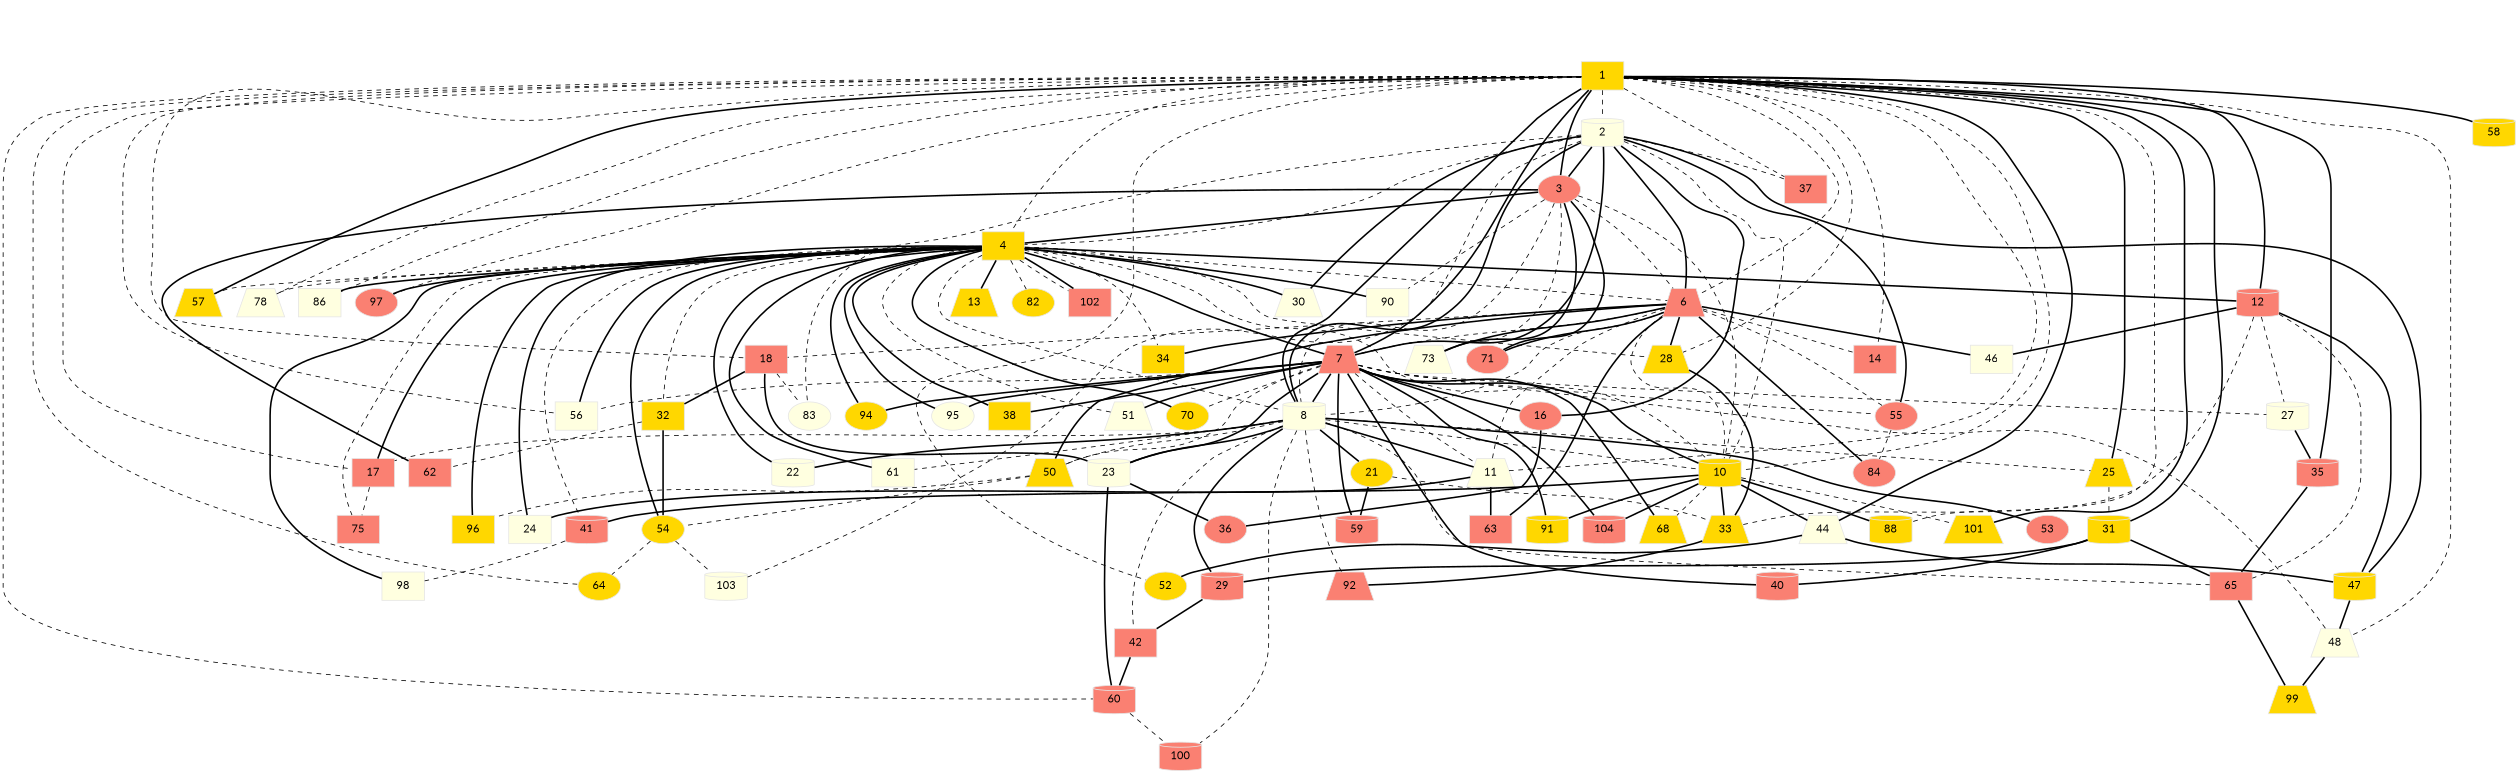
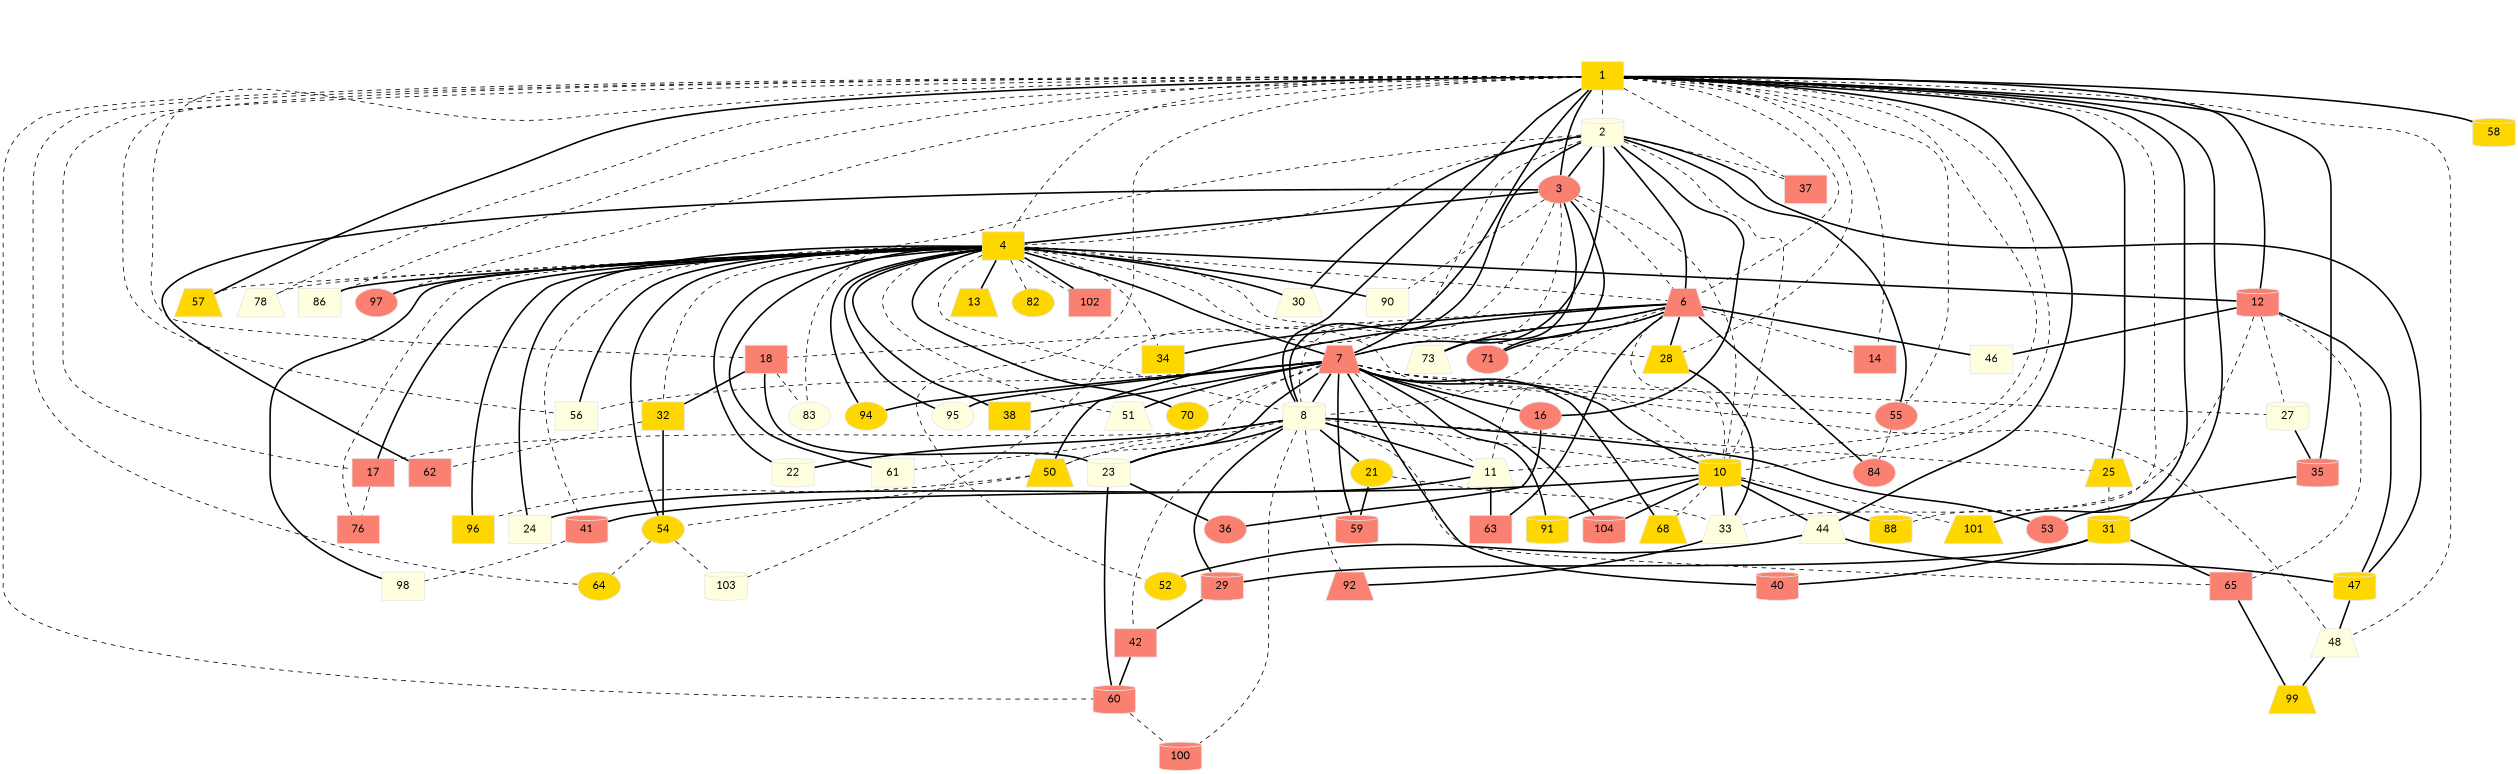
(1796, 352) -> (1910, 138)
(358, 529) -> (358, 529)
(1725, 529) -> (1725, 529)
(2274, 529) -> (2180, 495)
